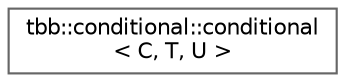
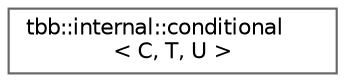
(173, 41) -> (173, 41)
